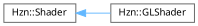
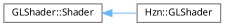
(40, 13) -> (53, 13)
